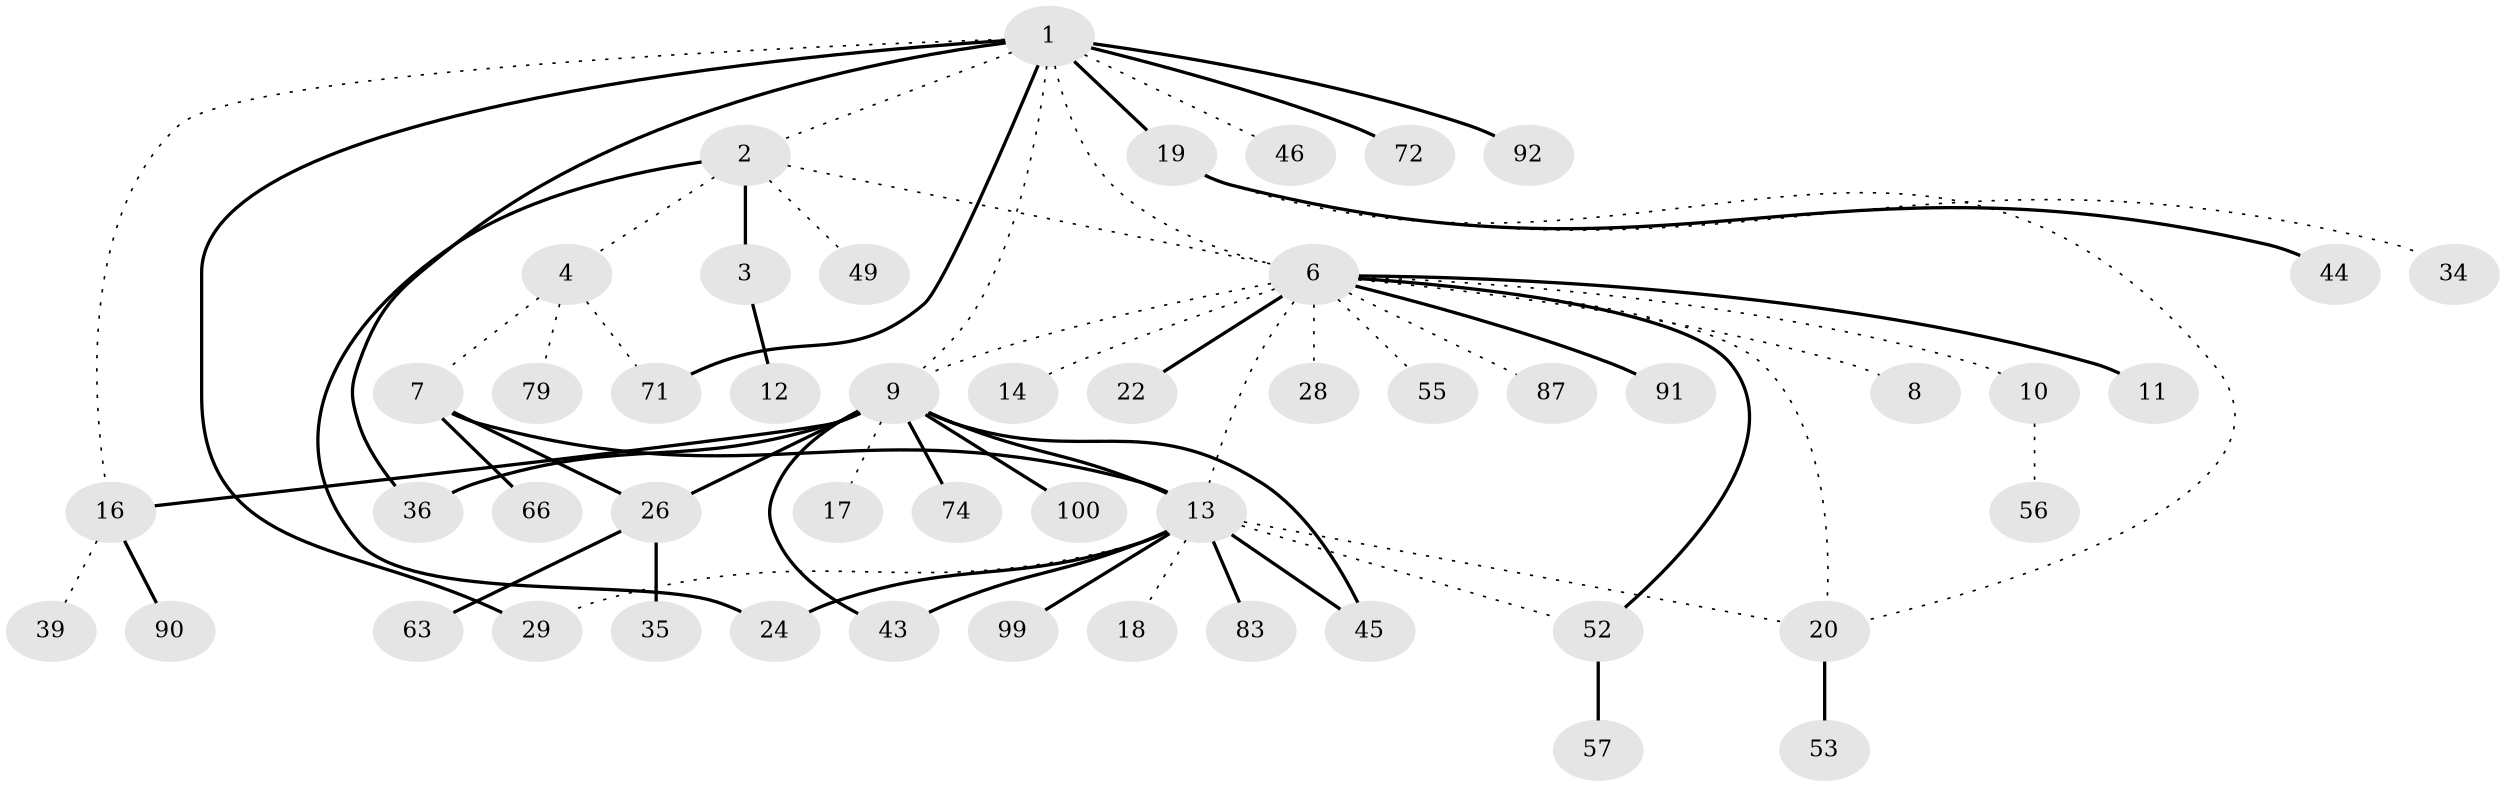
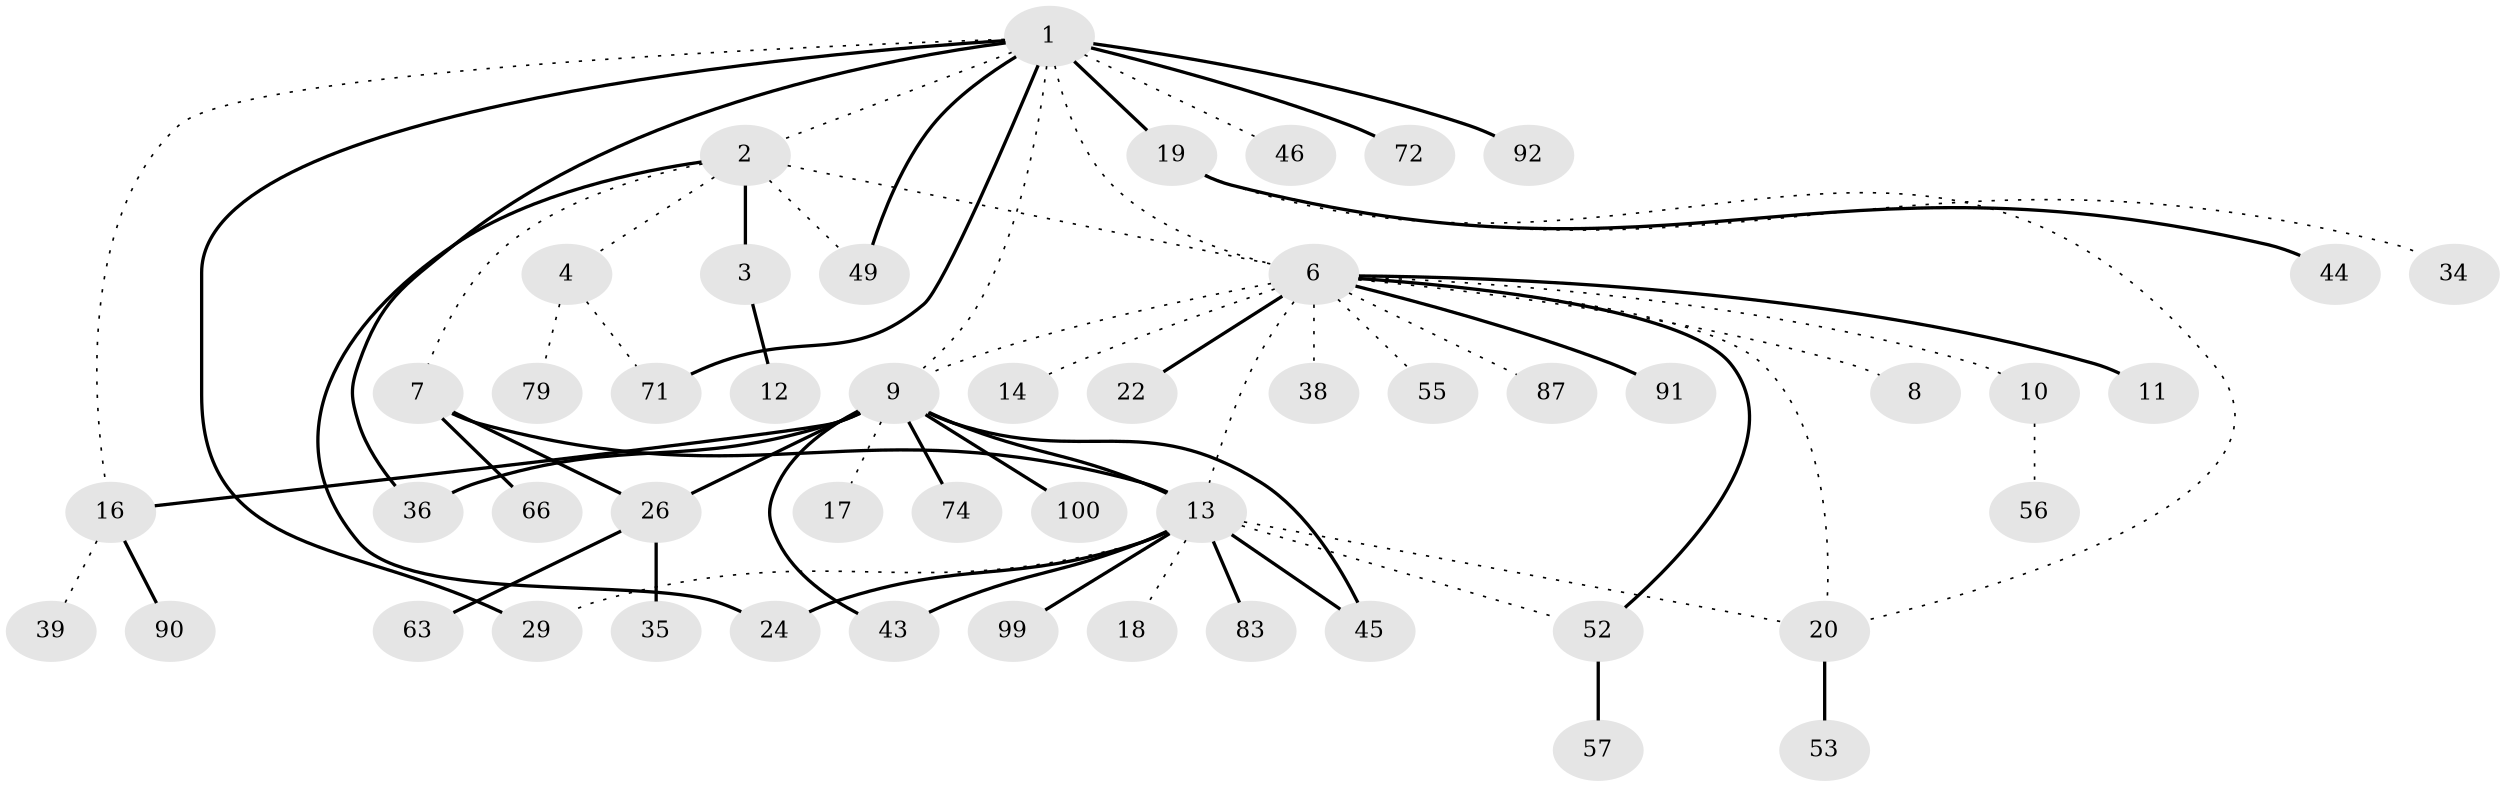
none -> (925, 136)
(492, 334) -> (535, 225)
(1314, 393) -> (1314, 393)
